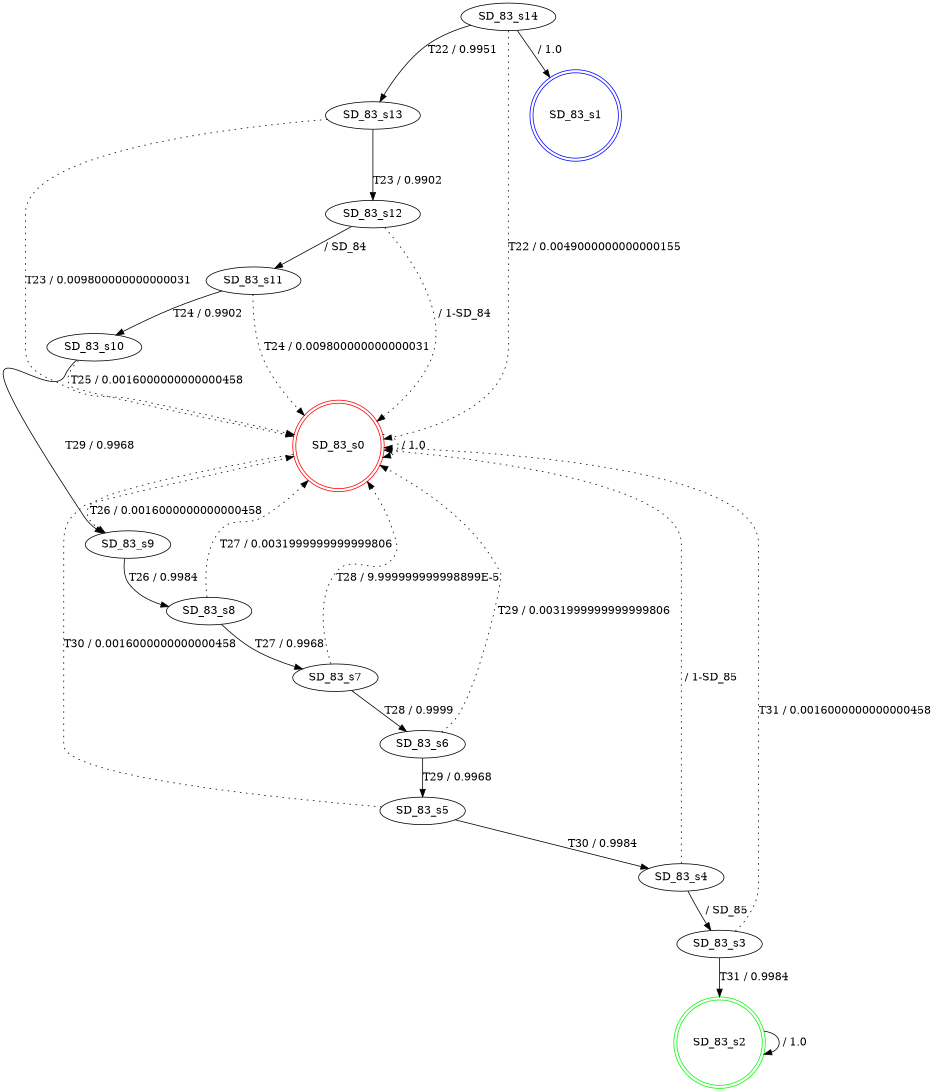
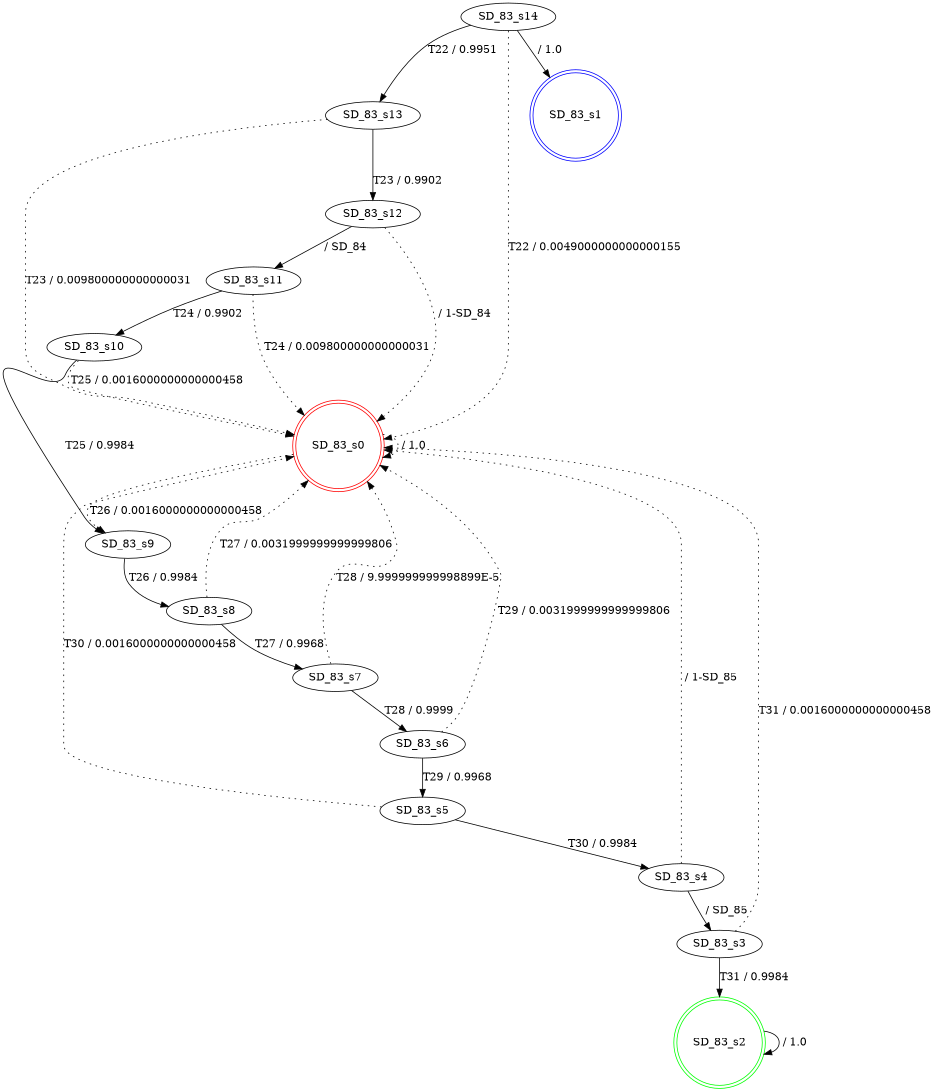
(100, 446) -> (100, 446)
